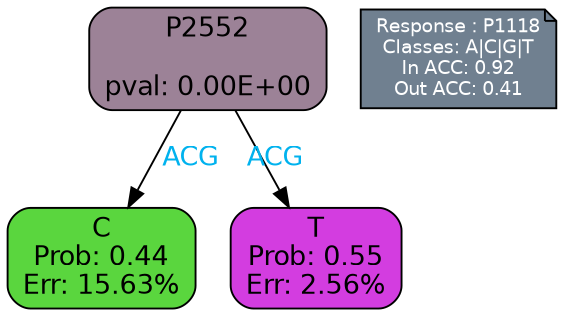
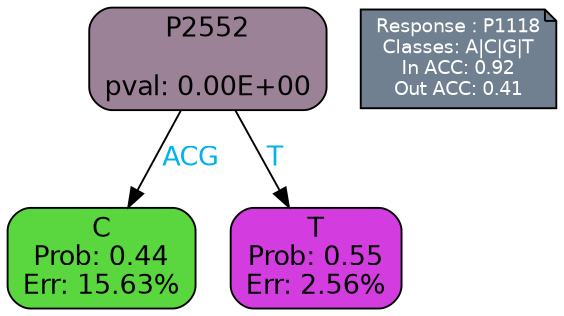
(275, 159) -> (275, 159)
